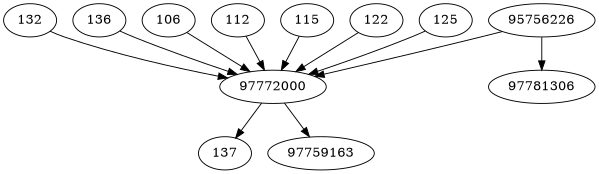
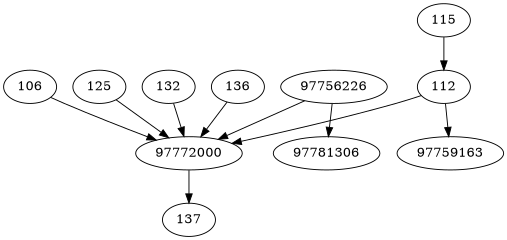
(376, 20) -> none
(542, 20) -> (334, 87)
(292, 49) -> (444, 49)
(294, 116) -> (447, 116)
